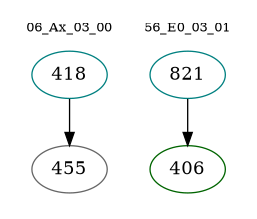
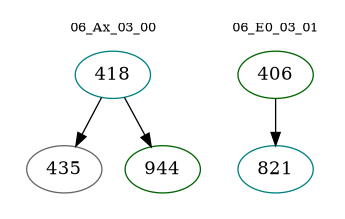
(188, 28) -> (276, 28)
(188, 116) -> (276, 116)
(70, 169) -> (64, 169)
none -> (163, 169)
